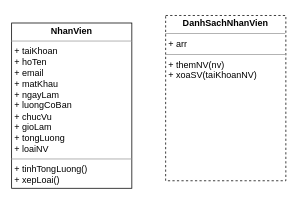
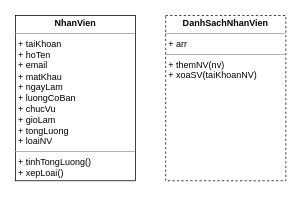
(72, 105) -> (75, 98)
